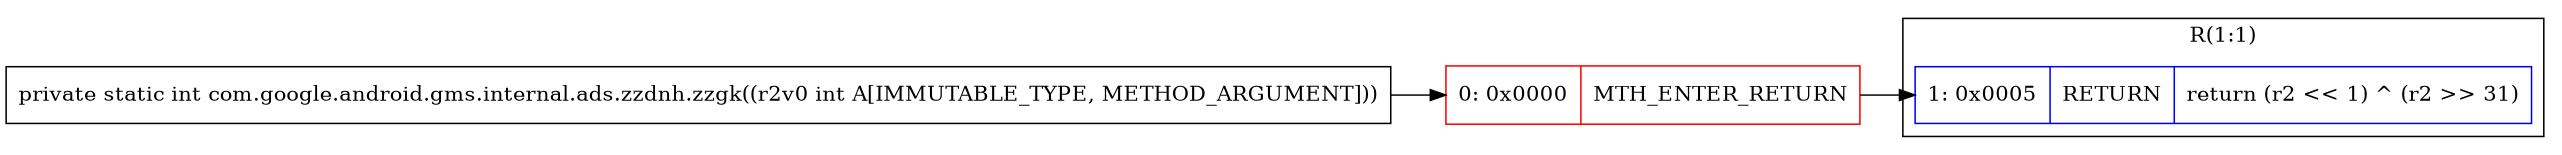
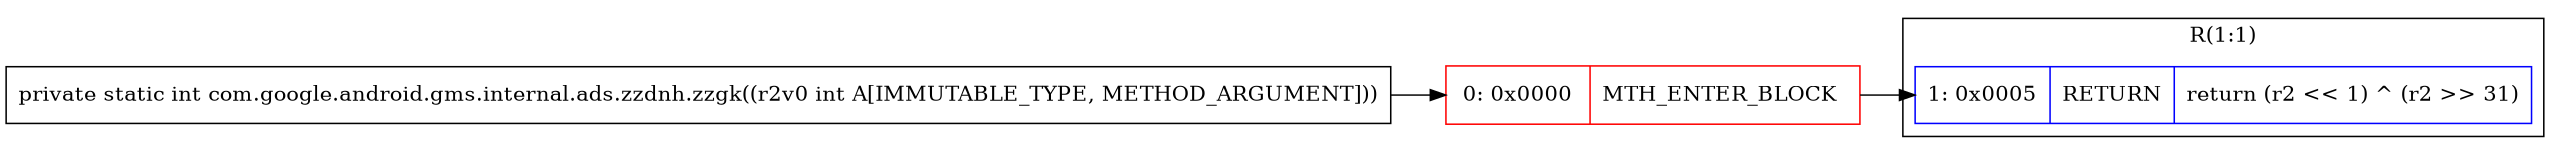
(1720, 94) -> (1720, 94)
